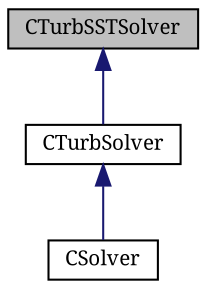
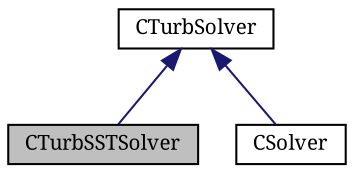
(103, 97) -> (143, 95)
